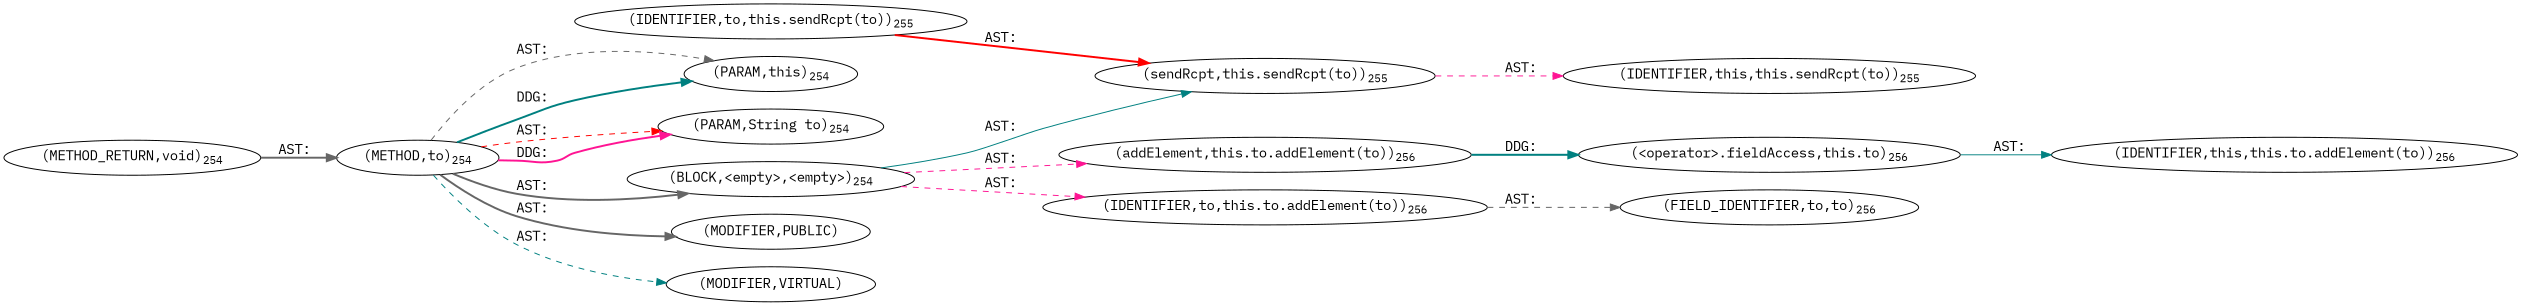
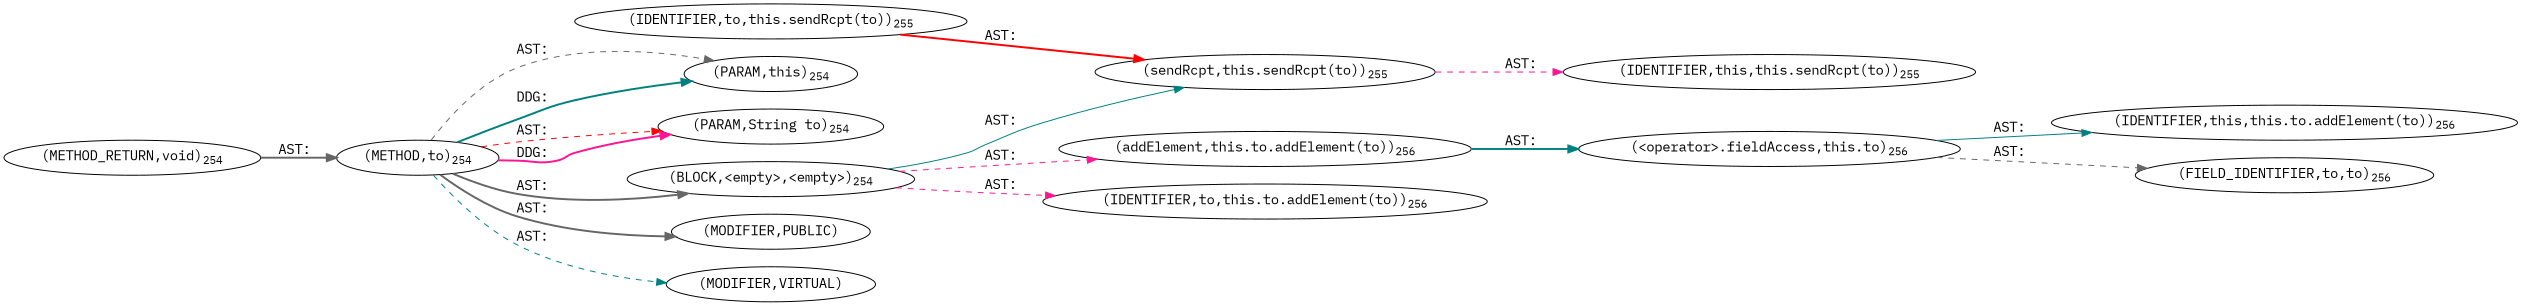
(1525, 148) -> (1525, 142)
(1549, 207) -> (2037, 163)
